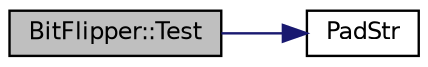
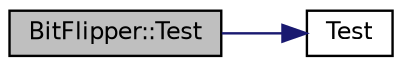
(363, 33) -> (350, 33)
